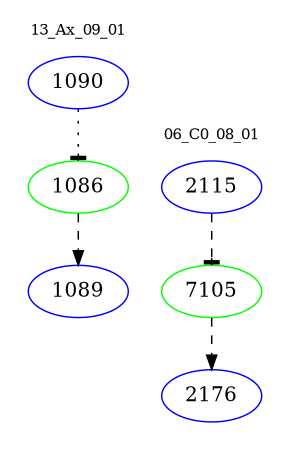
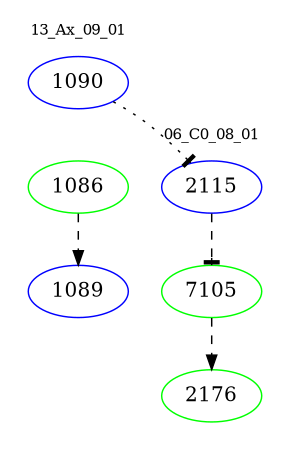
(78, 131) -> (160, 134)
(212, 396) -> (212, 396)
